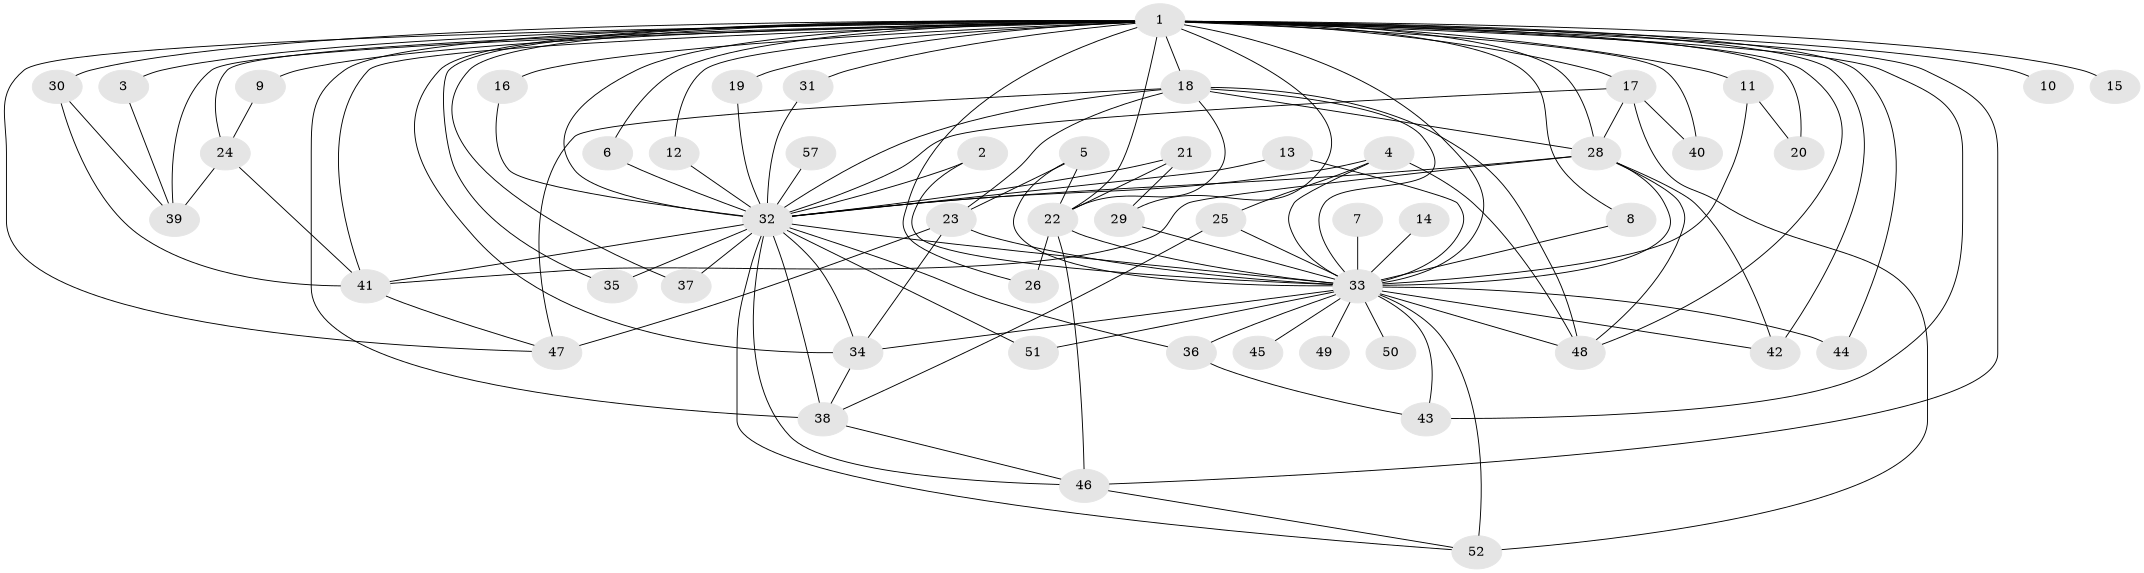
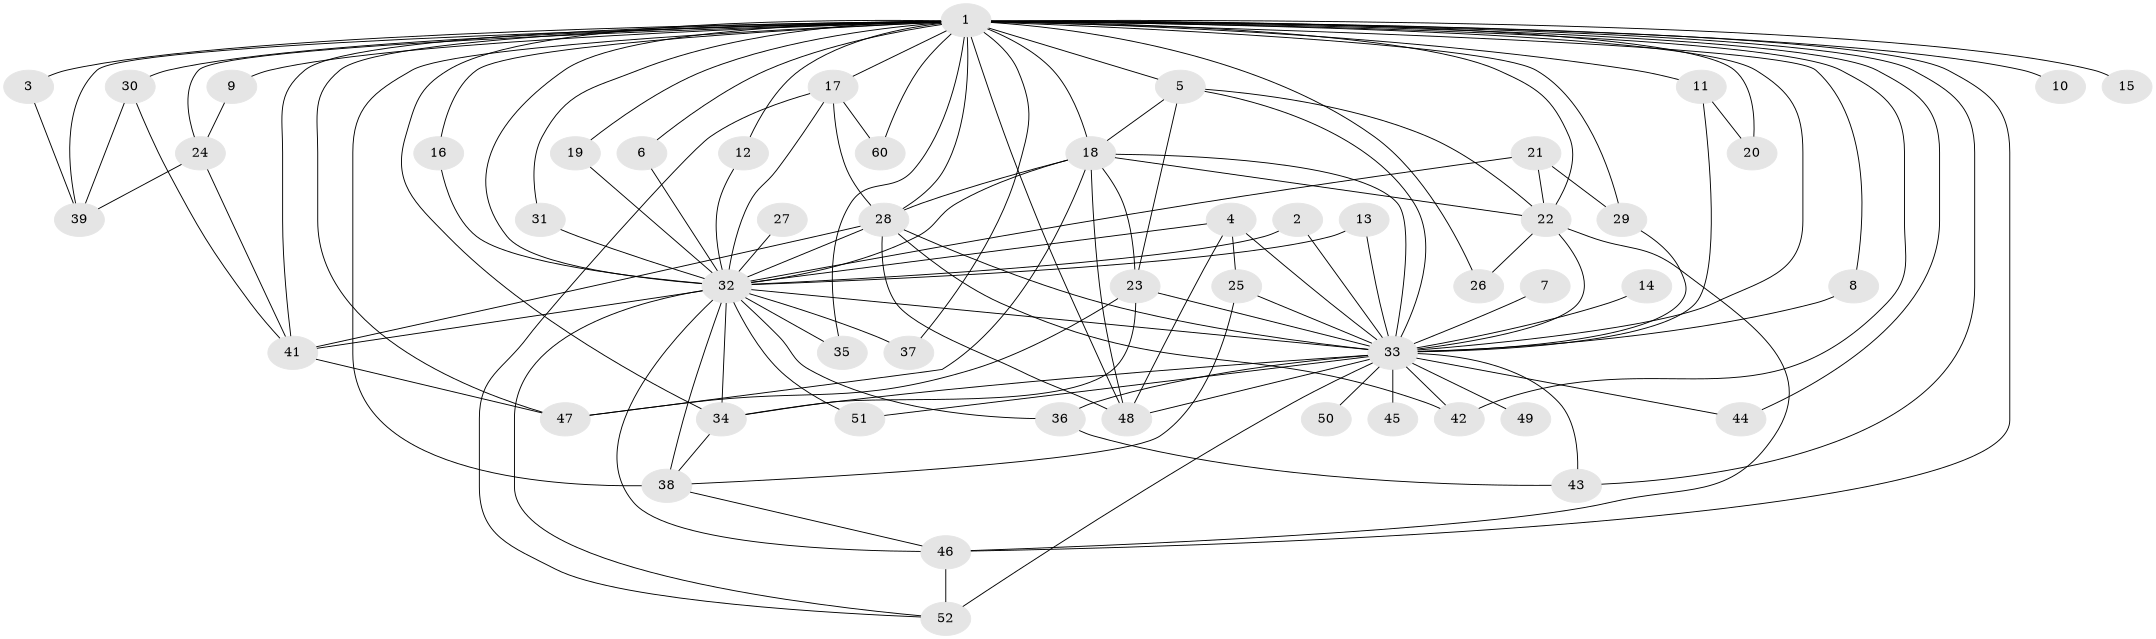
none -> (1073, 54)
none -> (1136, 120)
(811, 153) -> (782, 220)
(1698, 153) -> (880, 153)
